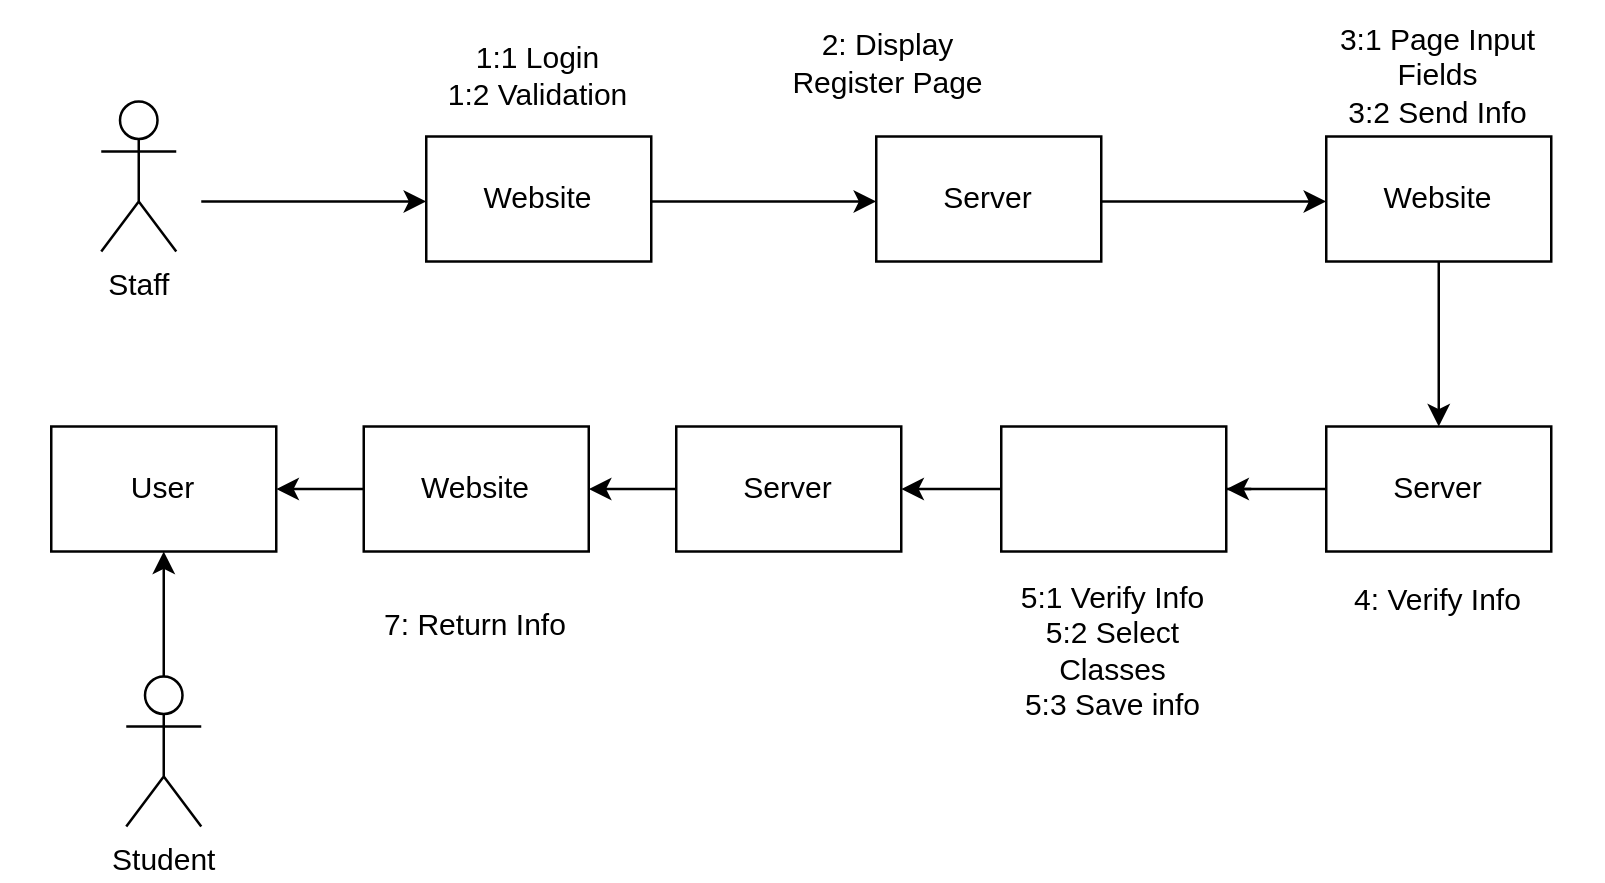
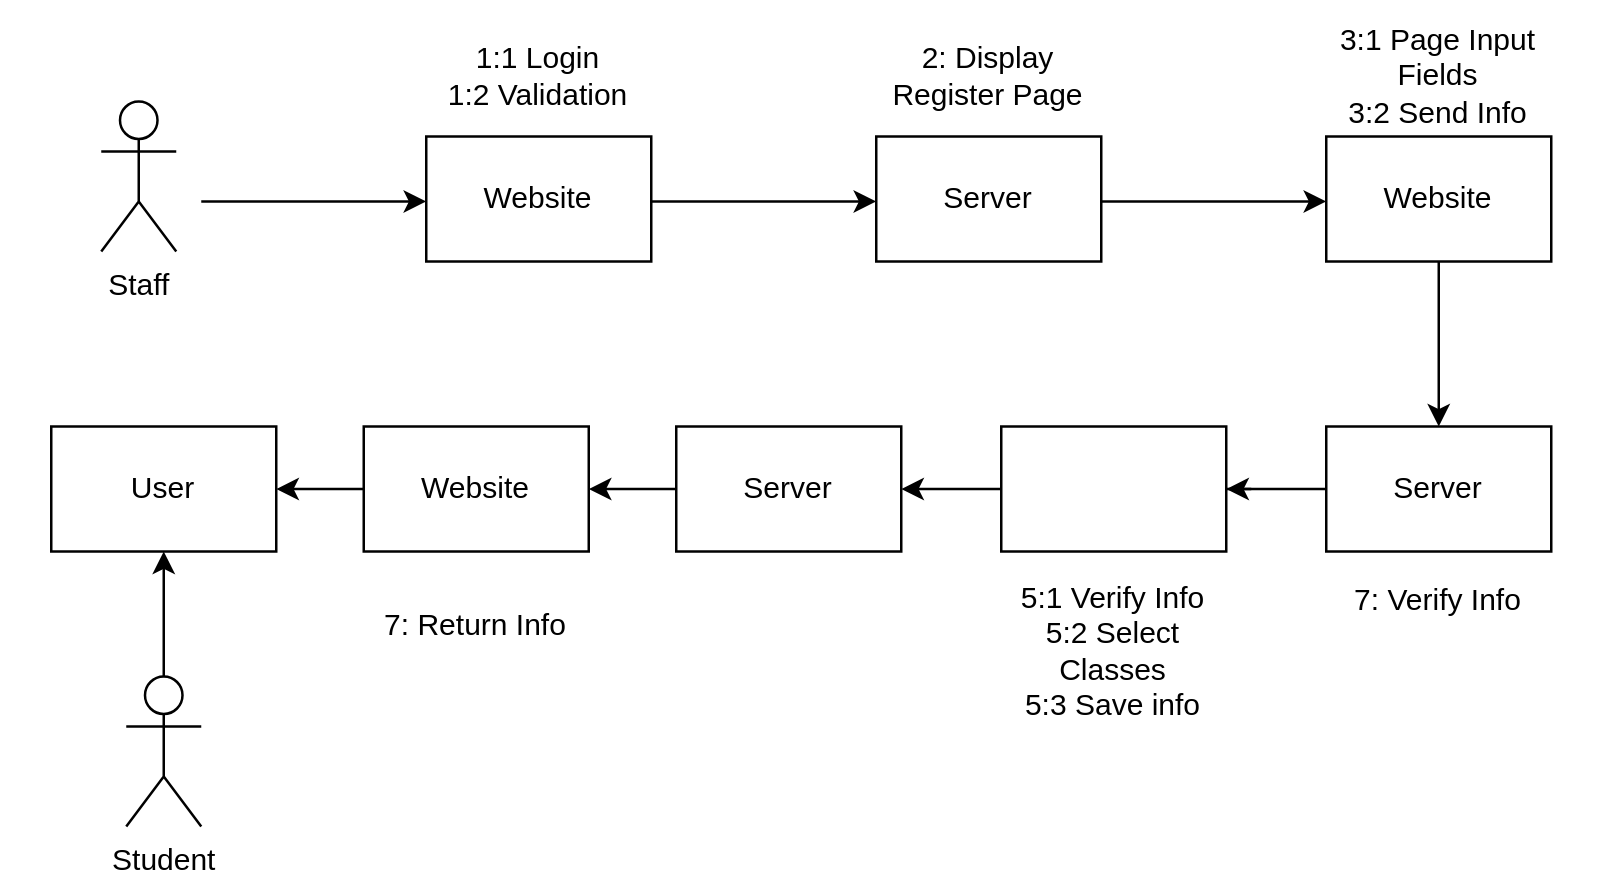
(889, 64) -> (989, 76)
(1439, 601) -> (1439, 601)
